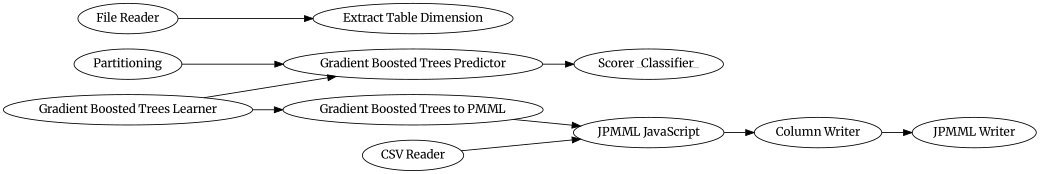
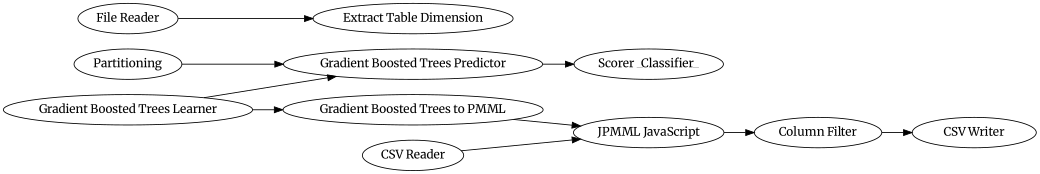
(818, 133) -> (818, 133)
(974, 133) -> (974, 133)
